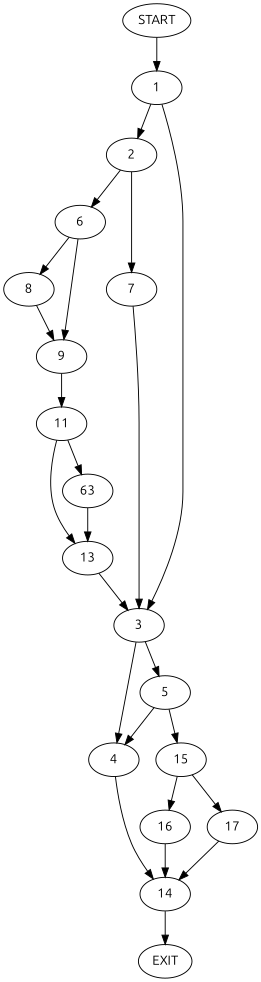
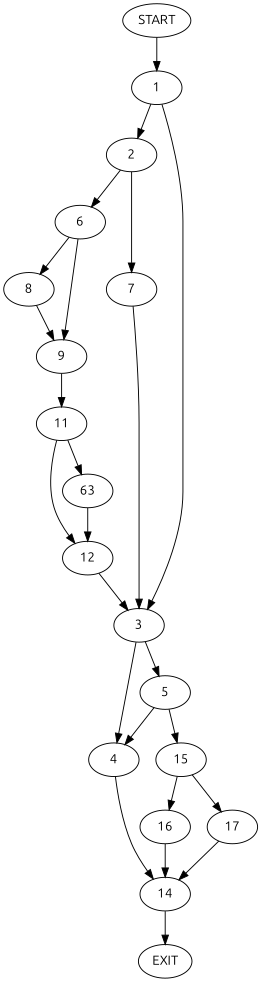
(88, 558) -> (88, 558)
